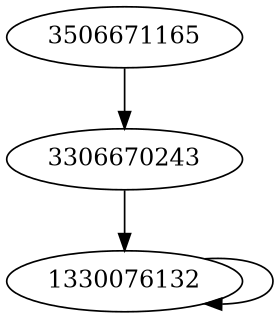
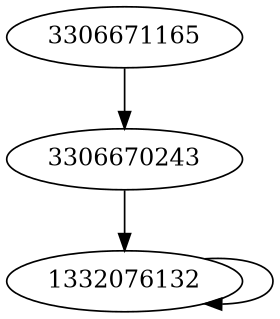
(125, 37) -> (125, 37)
(125, 281) -> (125, 281)
